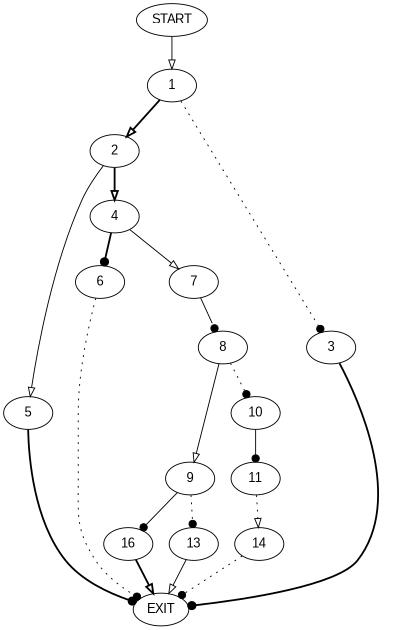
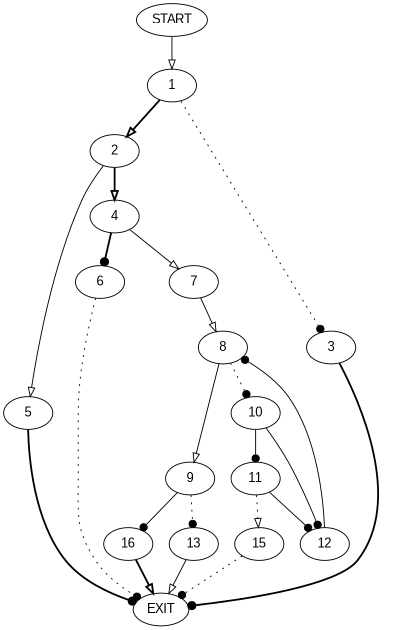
(206, 311) -> (206, 311)
(259, 544) -> (259, 544)
none -> (325, 544)
